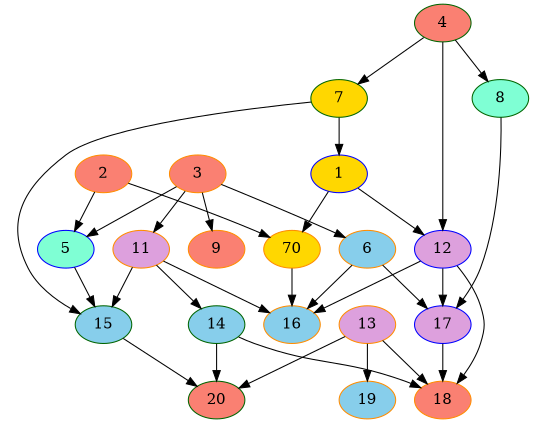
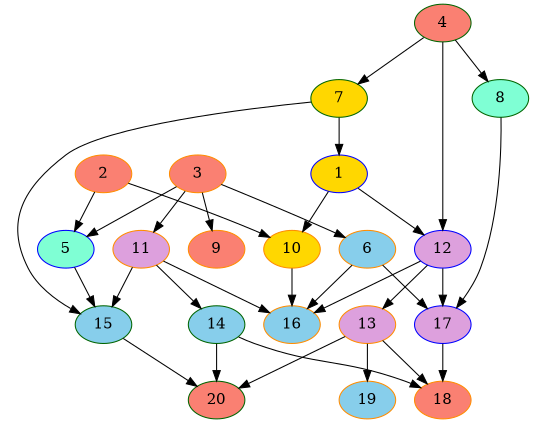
(292, 249) -> (292, 249)
(484, 319) -> (410, 282)
